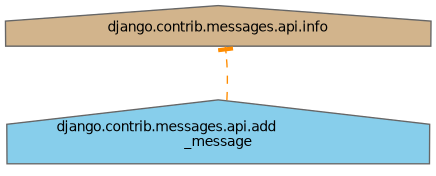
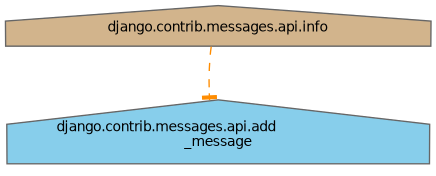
(227, 77) -> (209, 70)
